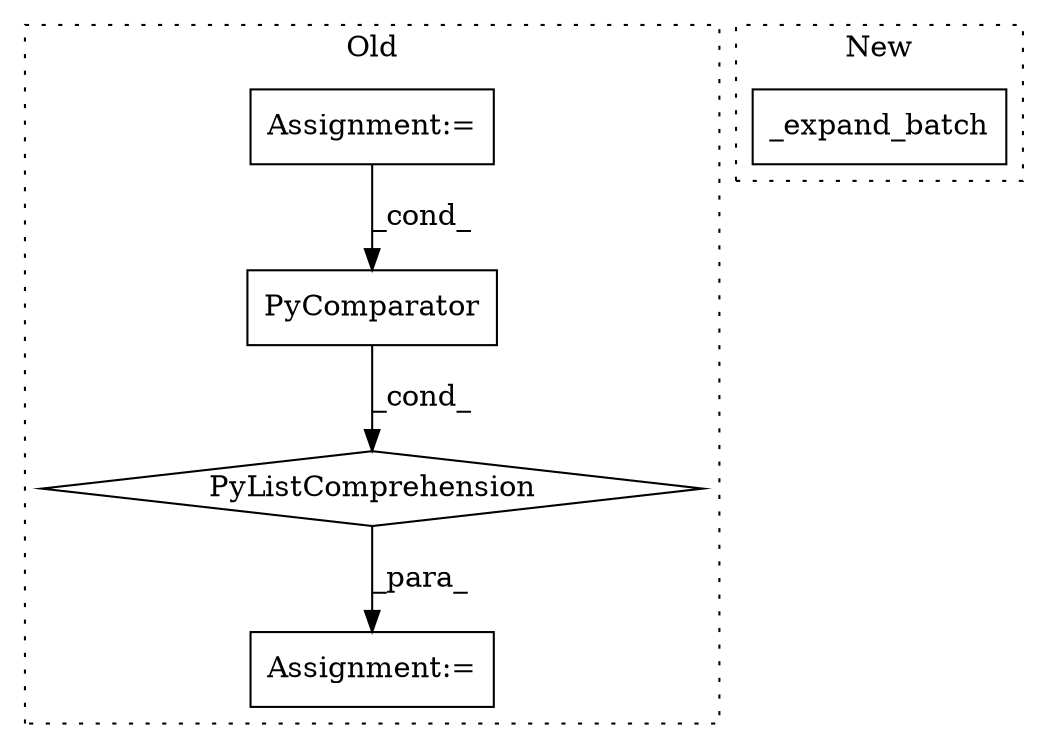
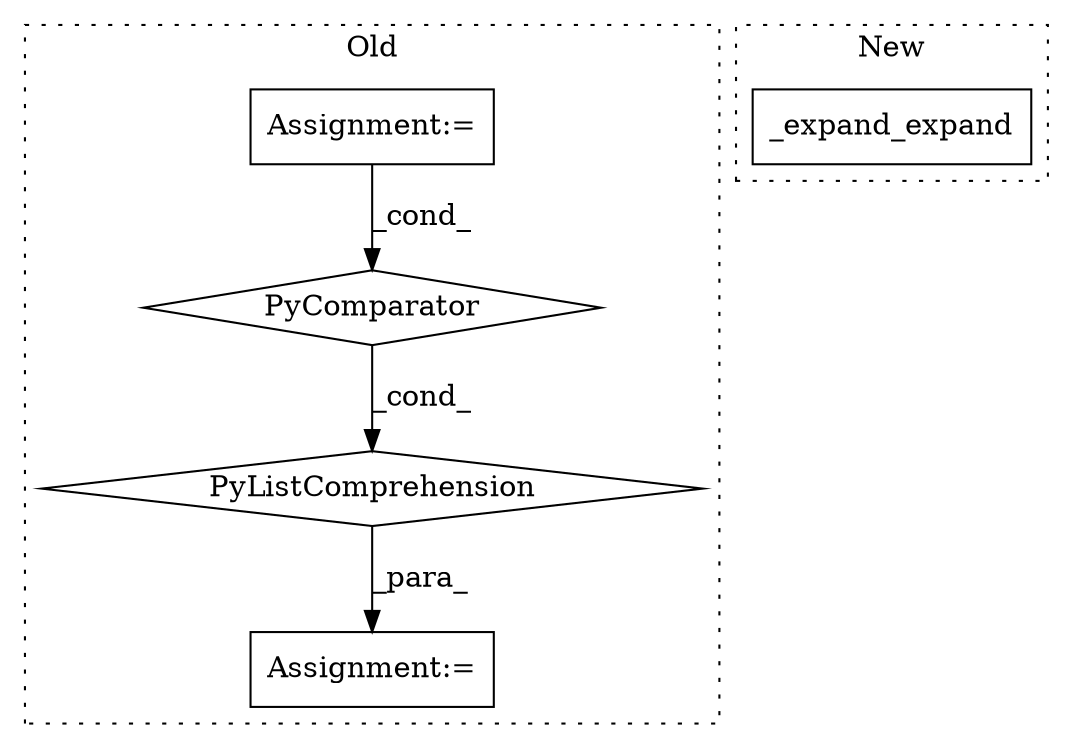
(879, 127) -> (892, 127)
(372, 308) -> (372, 308)
